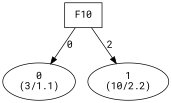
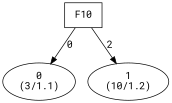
(128, 82) -> (128, 82)
